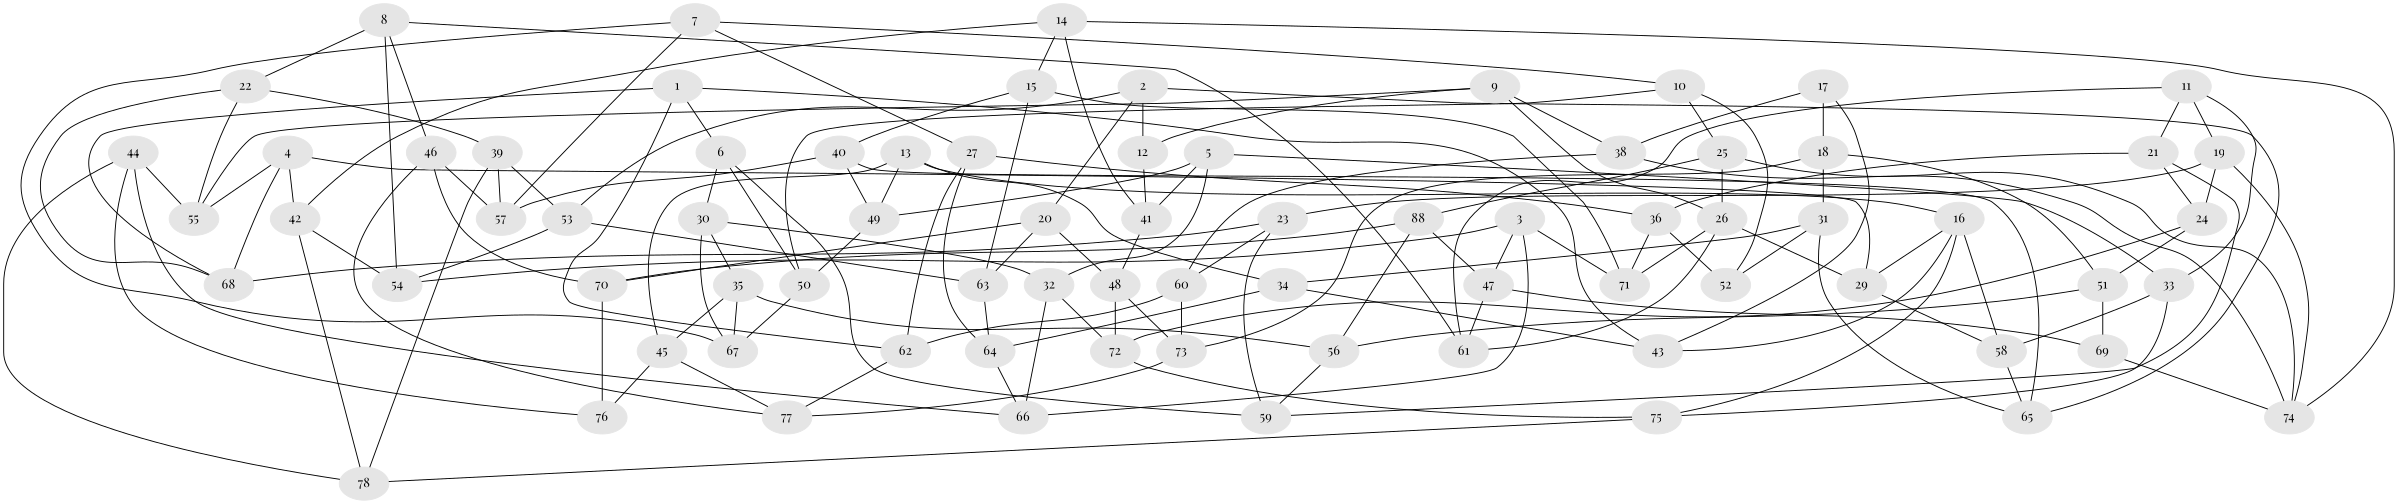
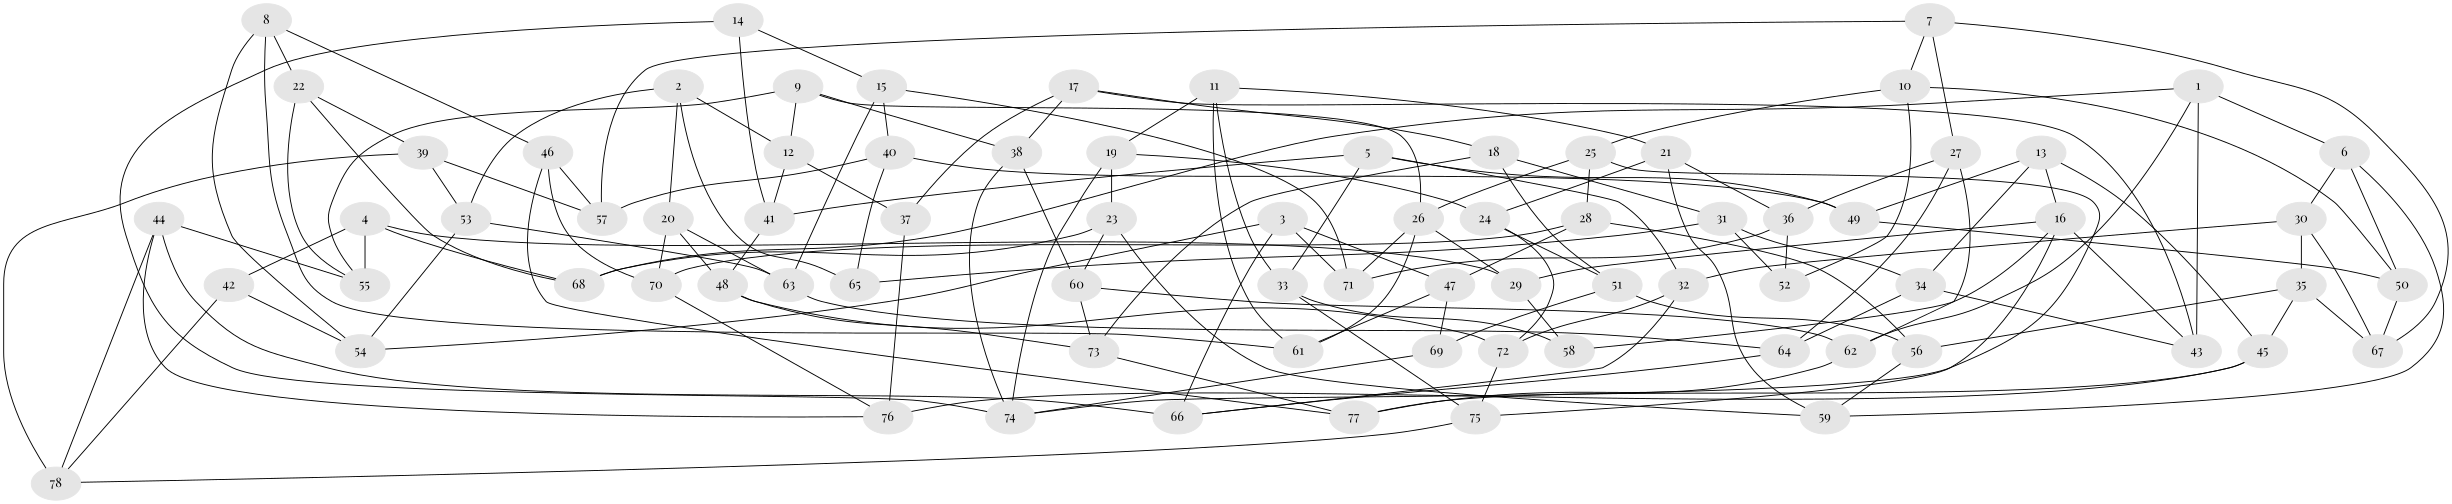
(657, 68) -> none
none -> (906, 219)
(1419, 219) -> (1586, 219)
(2015, 384) -> none
